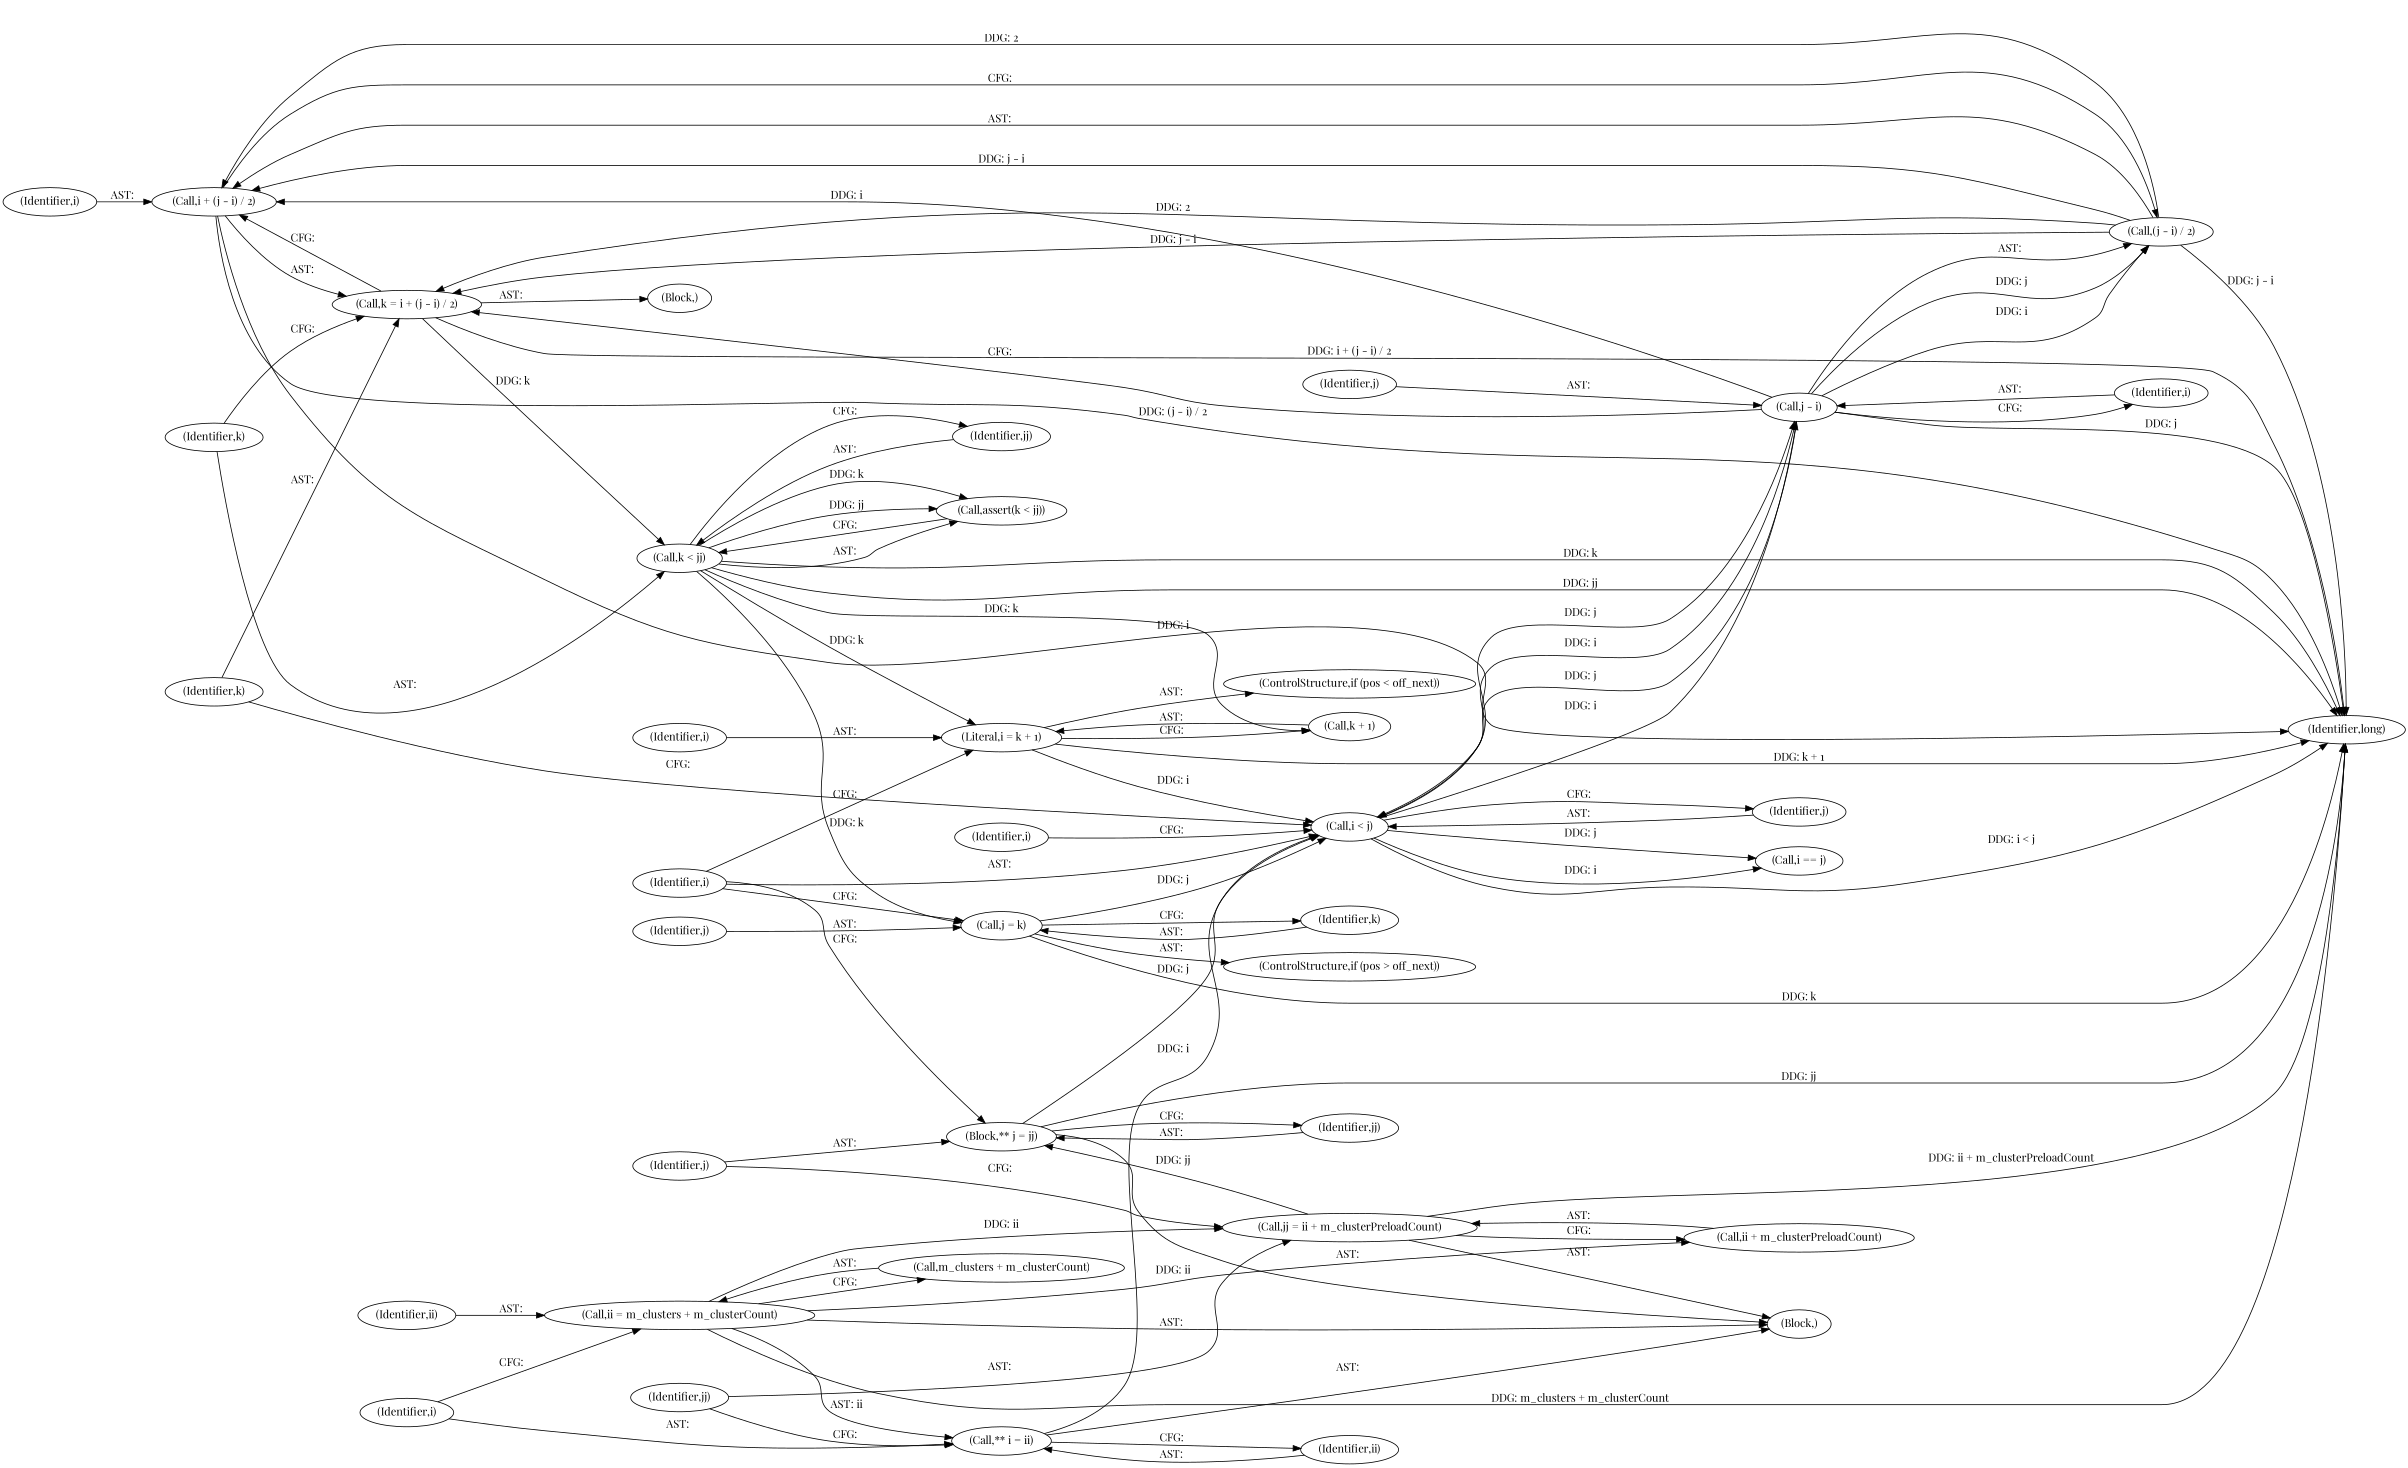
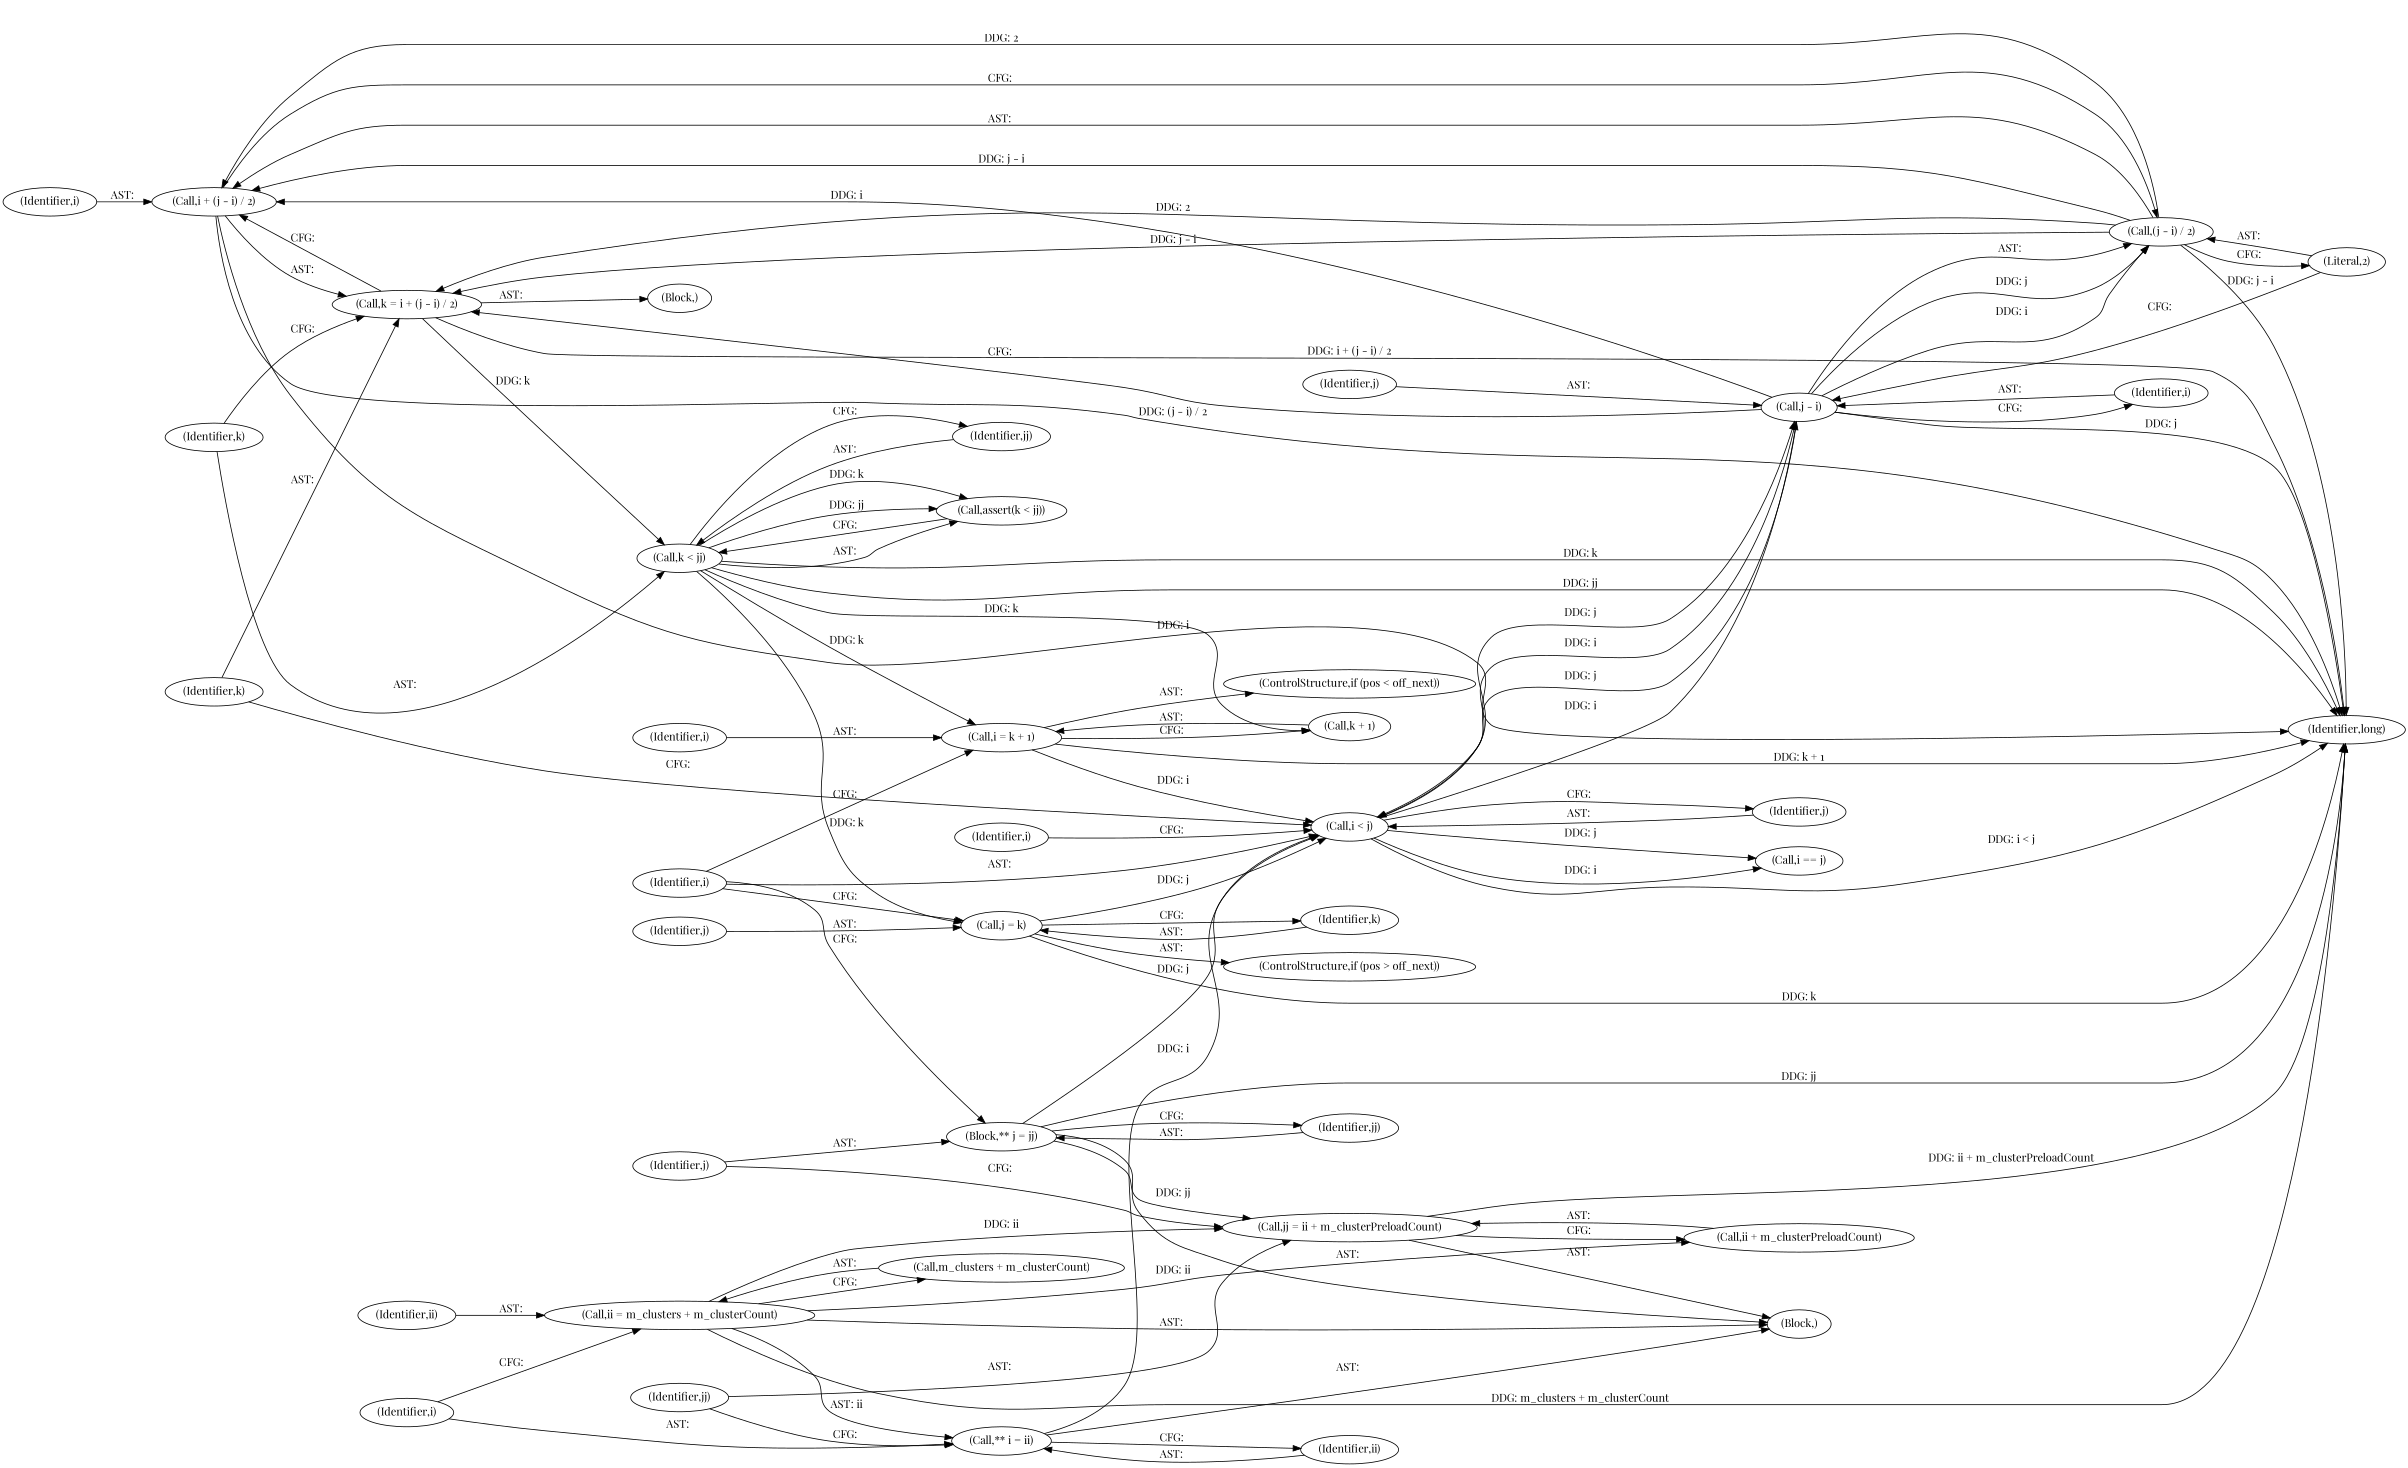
none -> (2347, 262)
(1002, 738) -> (1002, 738)
(1181, 1177) -> (1142, 1201)
